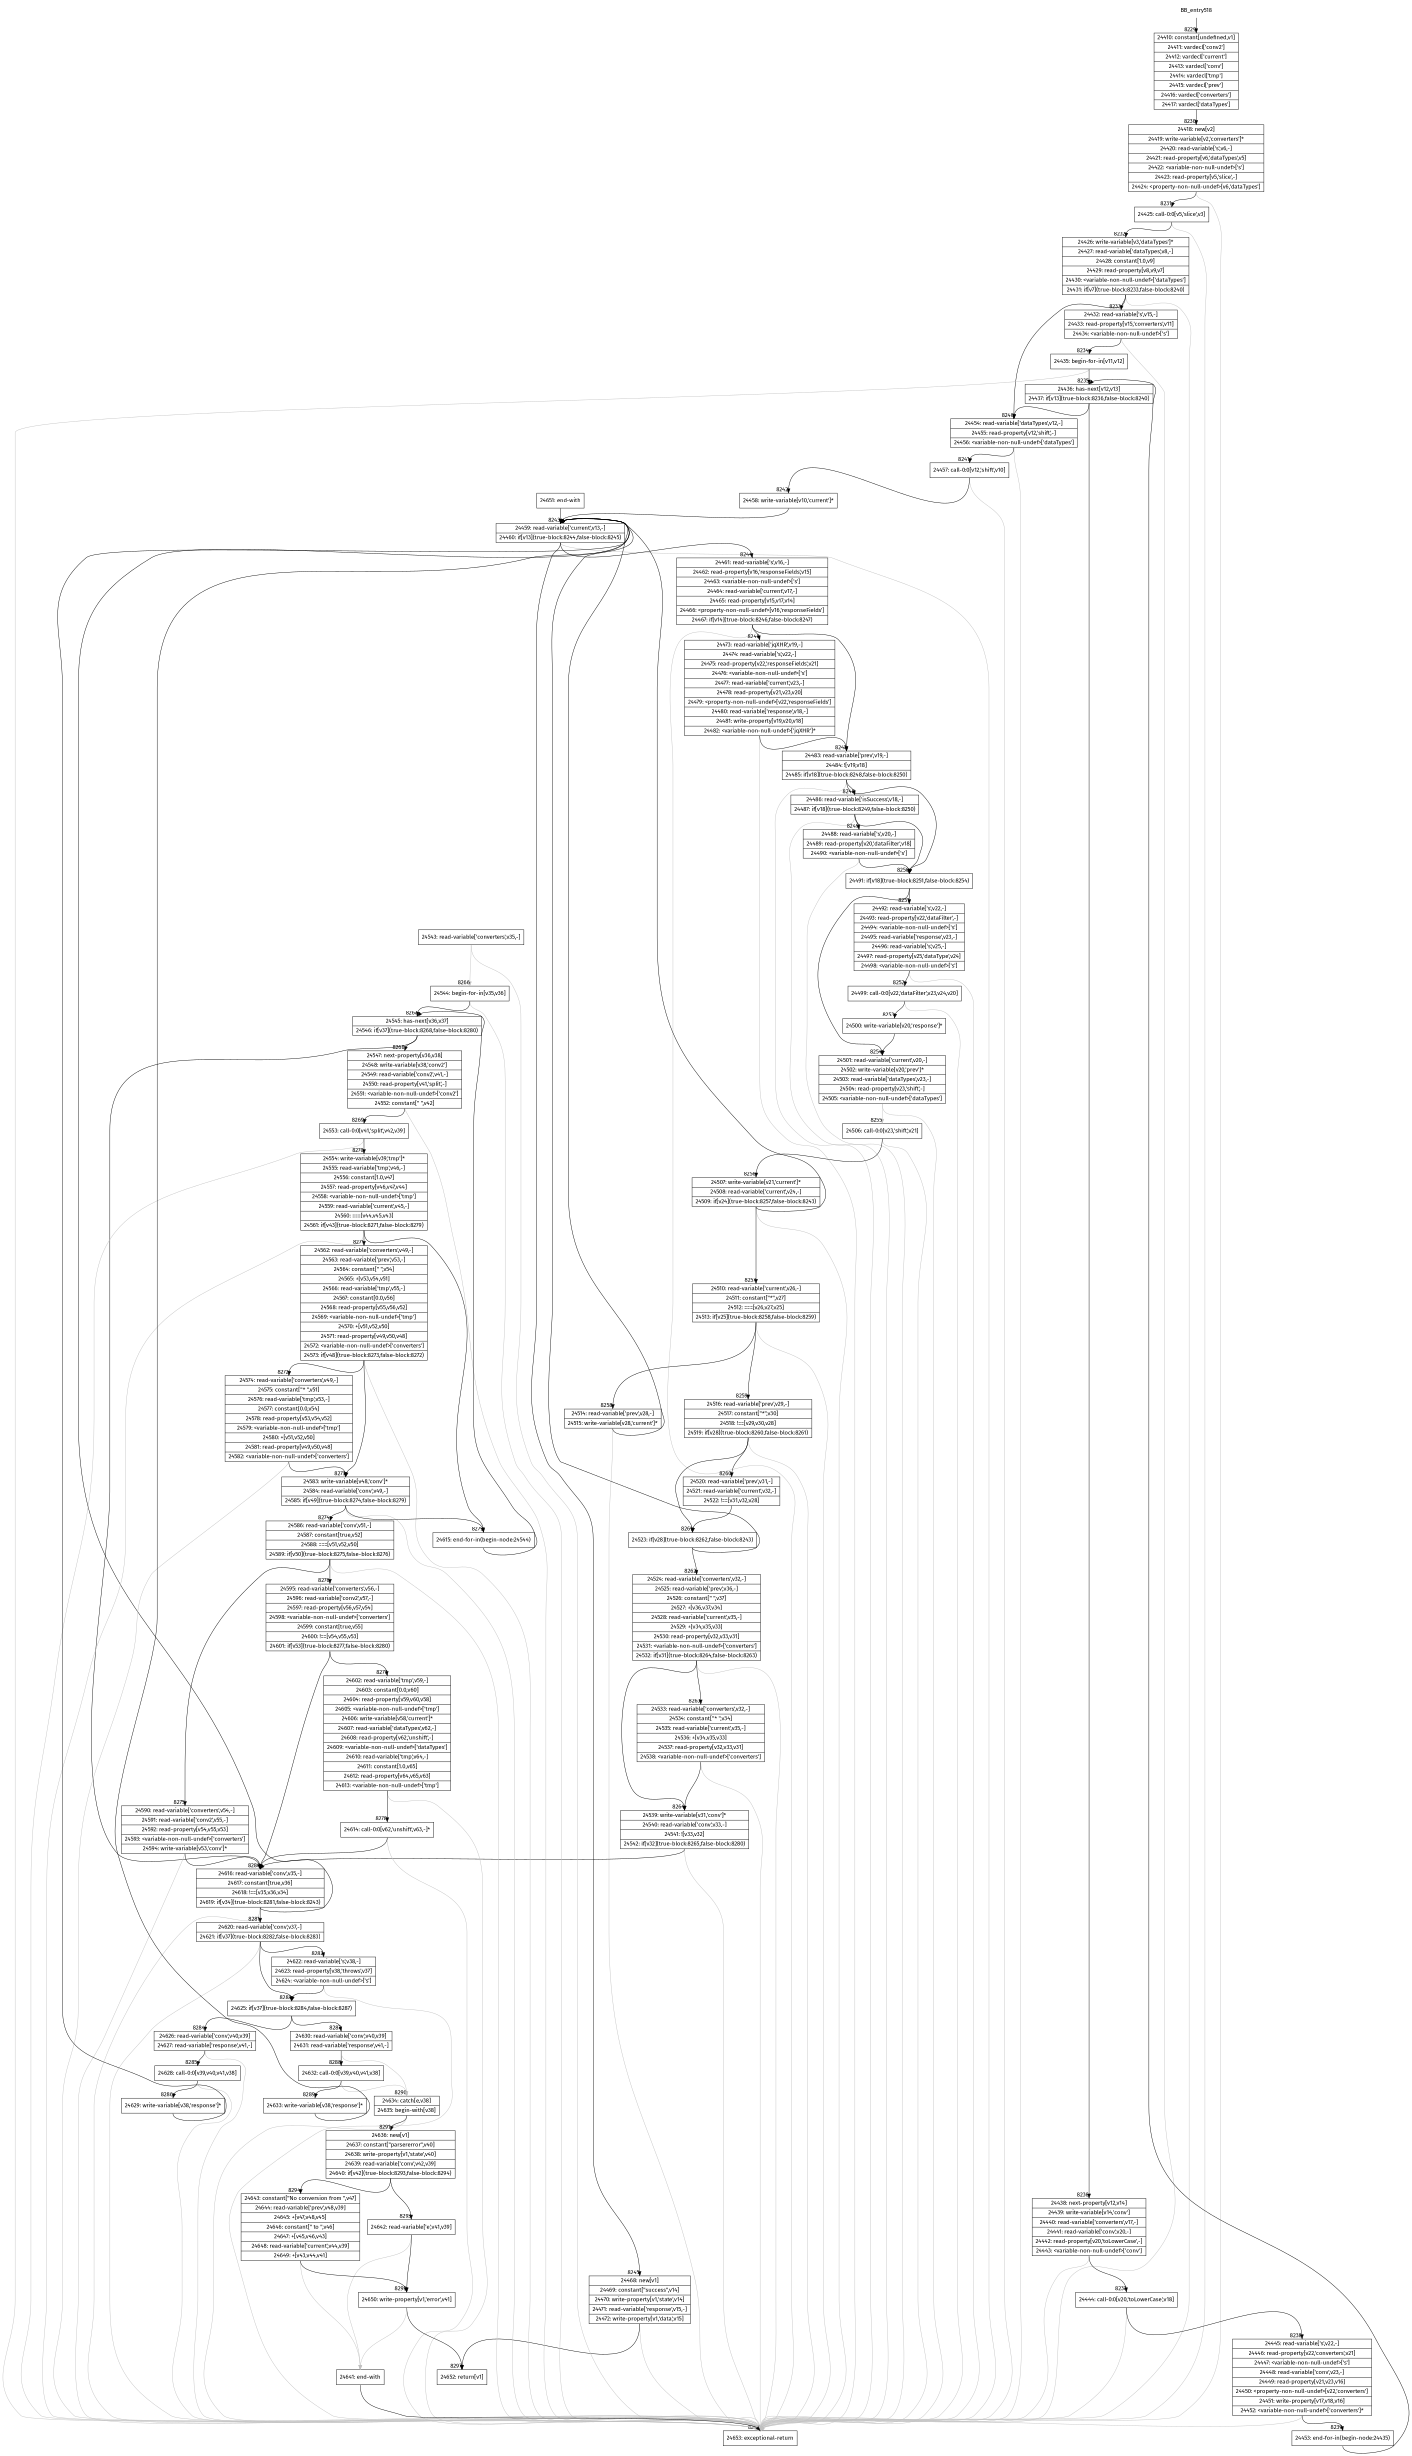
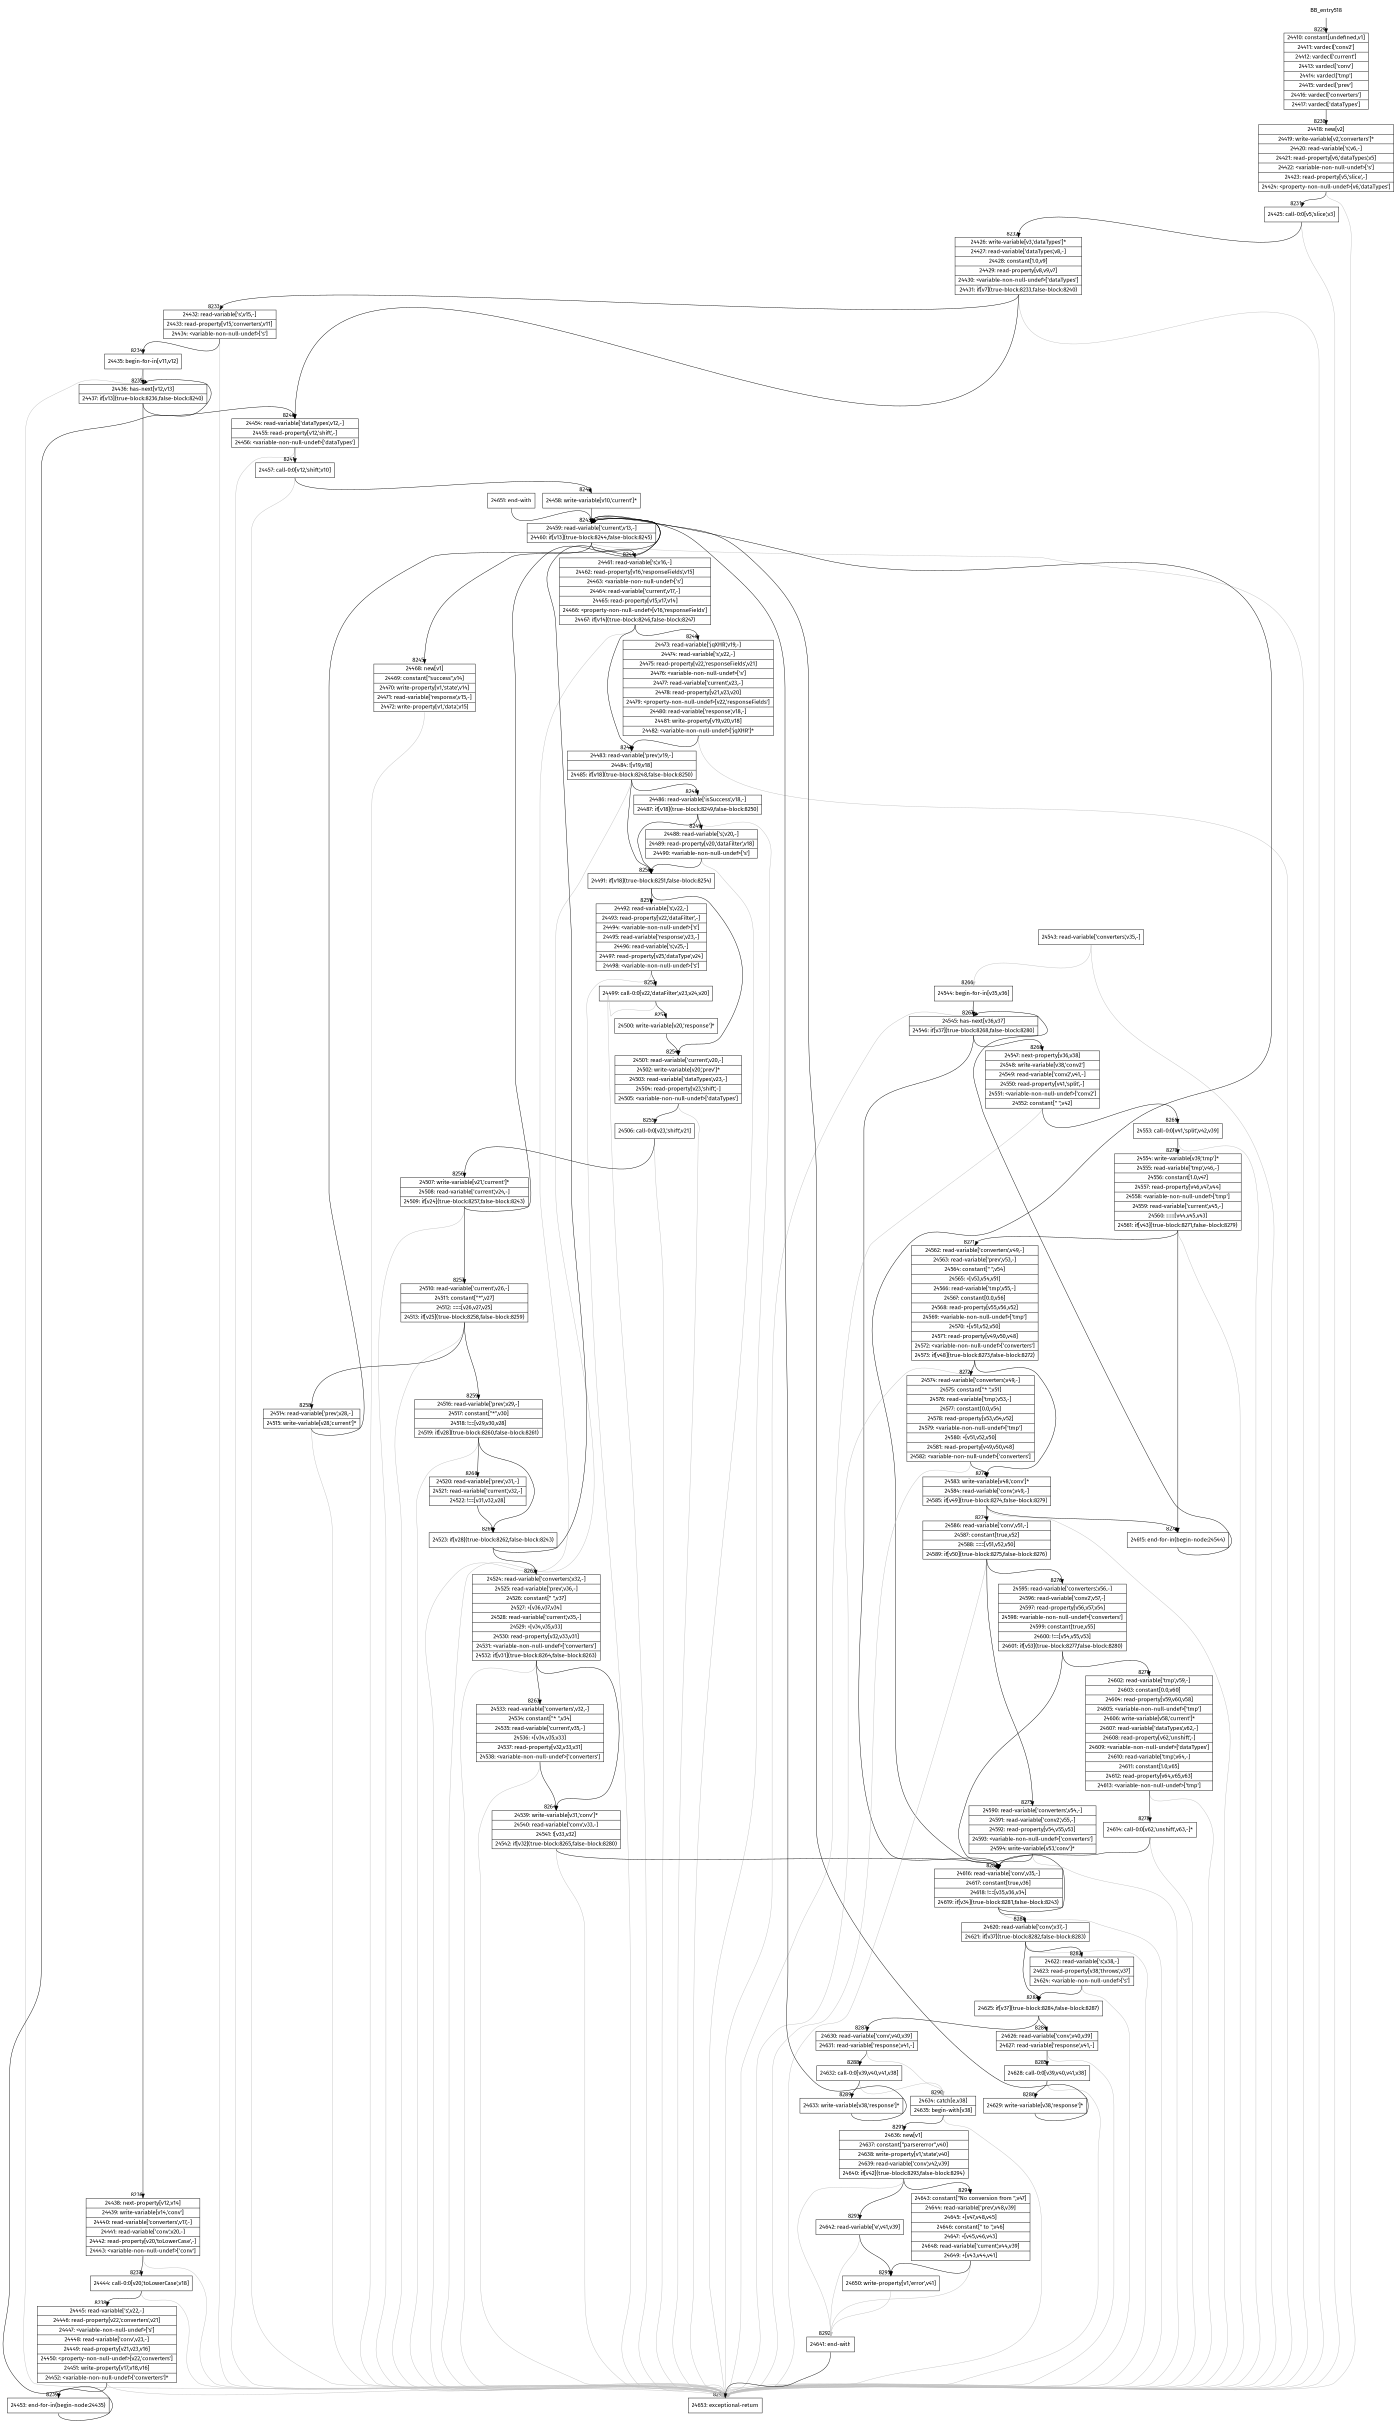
(882, 1113) -> (668, 1113)
none -> (800, 2216)
(462, 2377) -> none
